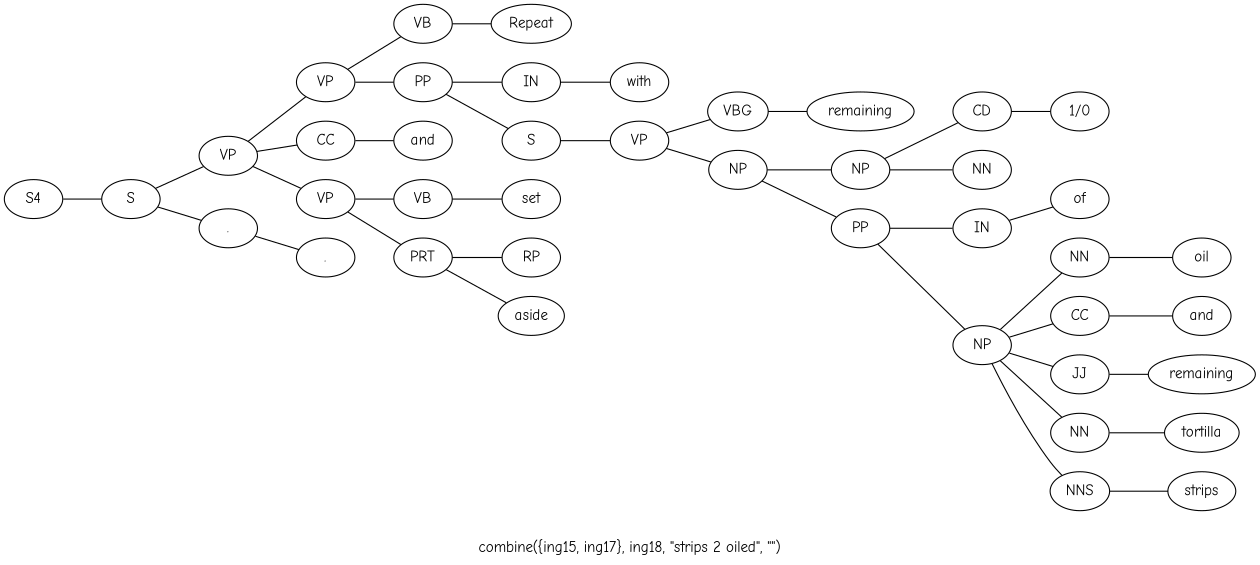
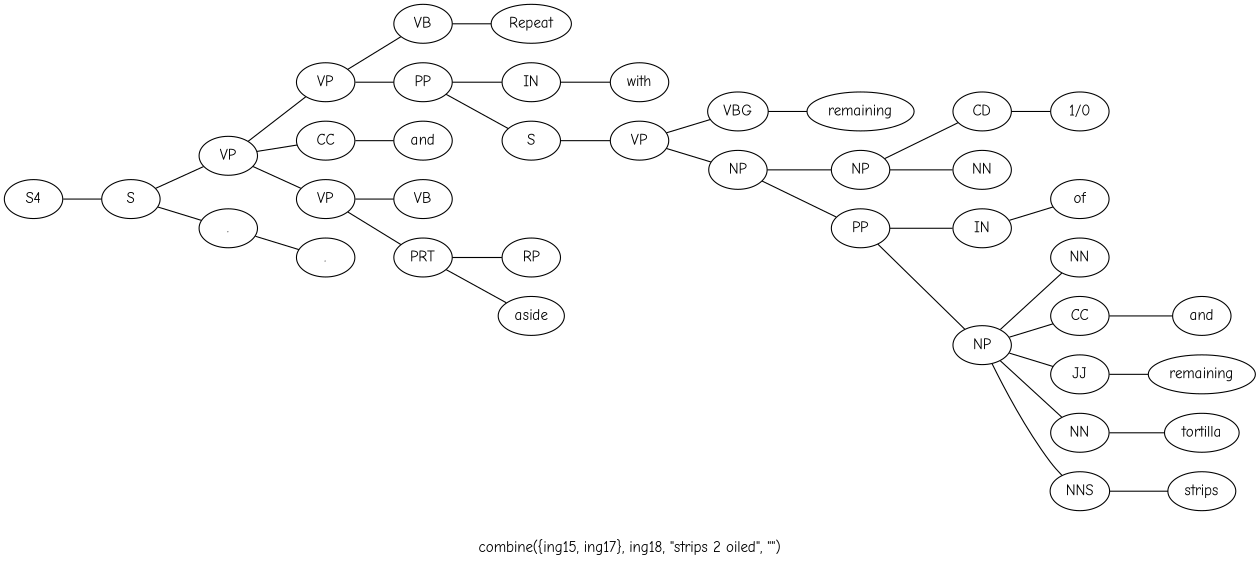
(531, 199) -> none
(1202, 258) -> none
